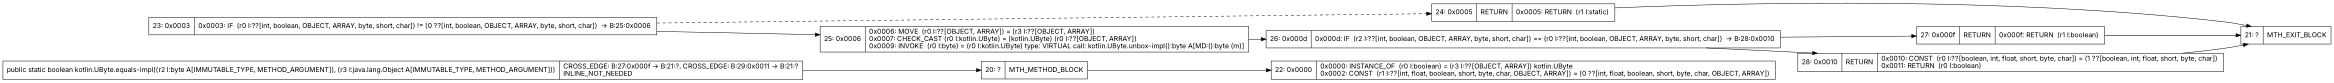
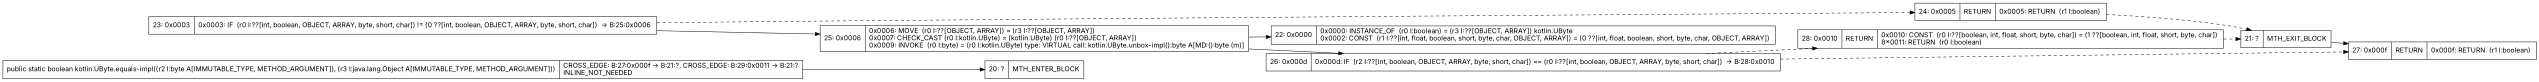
(1931, 4) -> (2177, 20)
(1563, 12) -> (2051, 12)
(2170, 35) -> (2337, 43)
(1846, 37) -> (2062, 56)
(1759, 50) -> (1759, 51)
(2213, 50) -> (2230, 39)
(1932, 66) -> (1933, 42)
(1046, 70) -> (1046, 69)
(1177, 70) -> (1257, 37)
